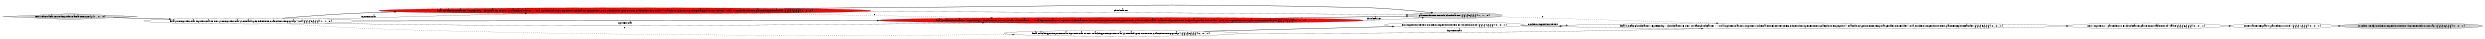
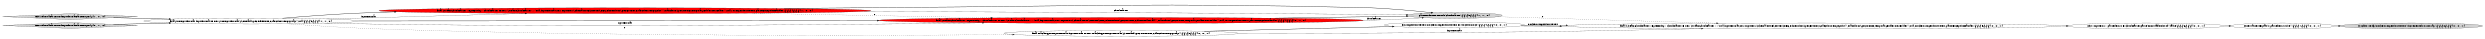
none -> (70, 25)
